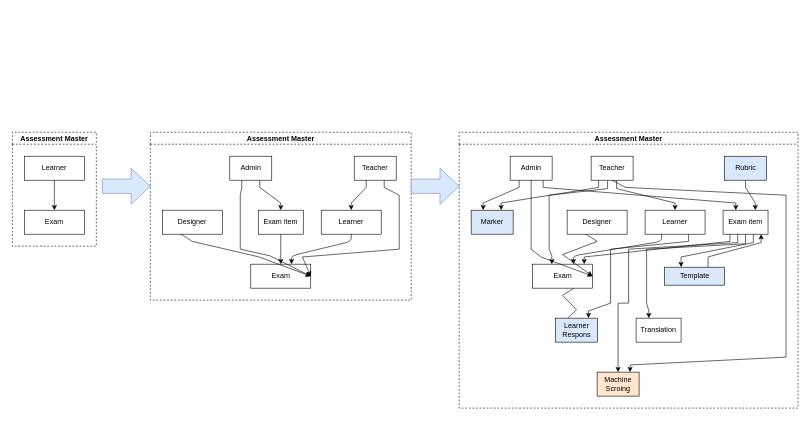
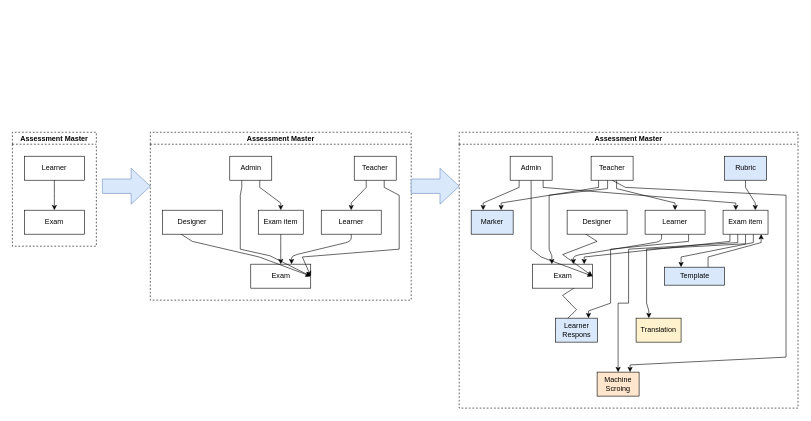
(659, 330) -> (659, 330)
